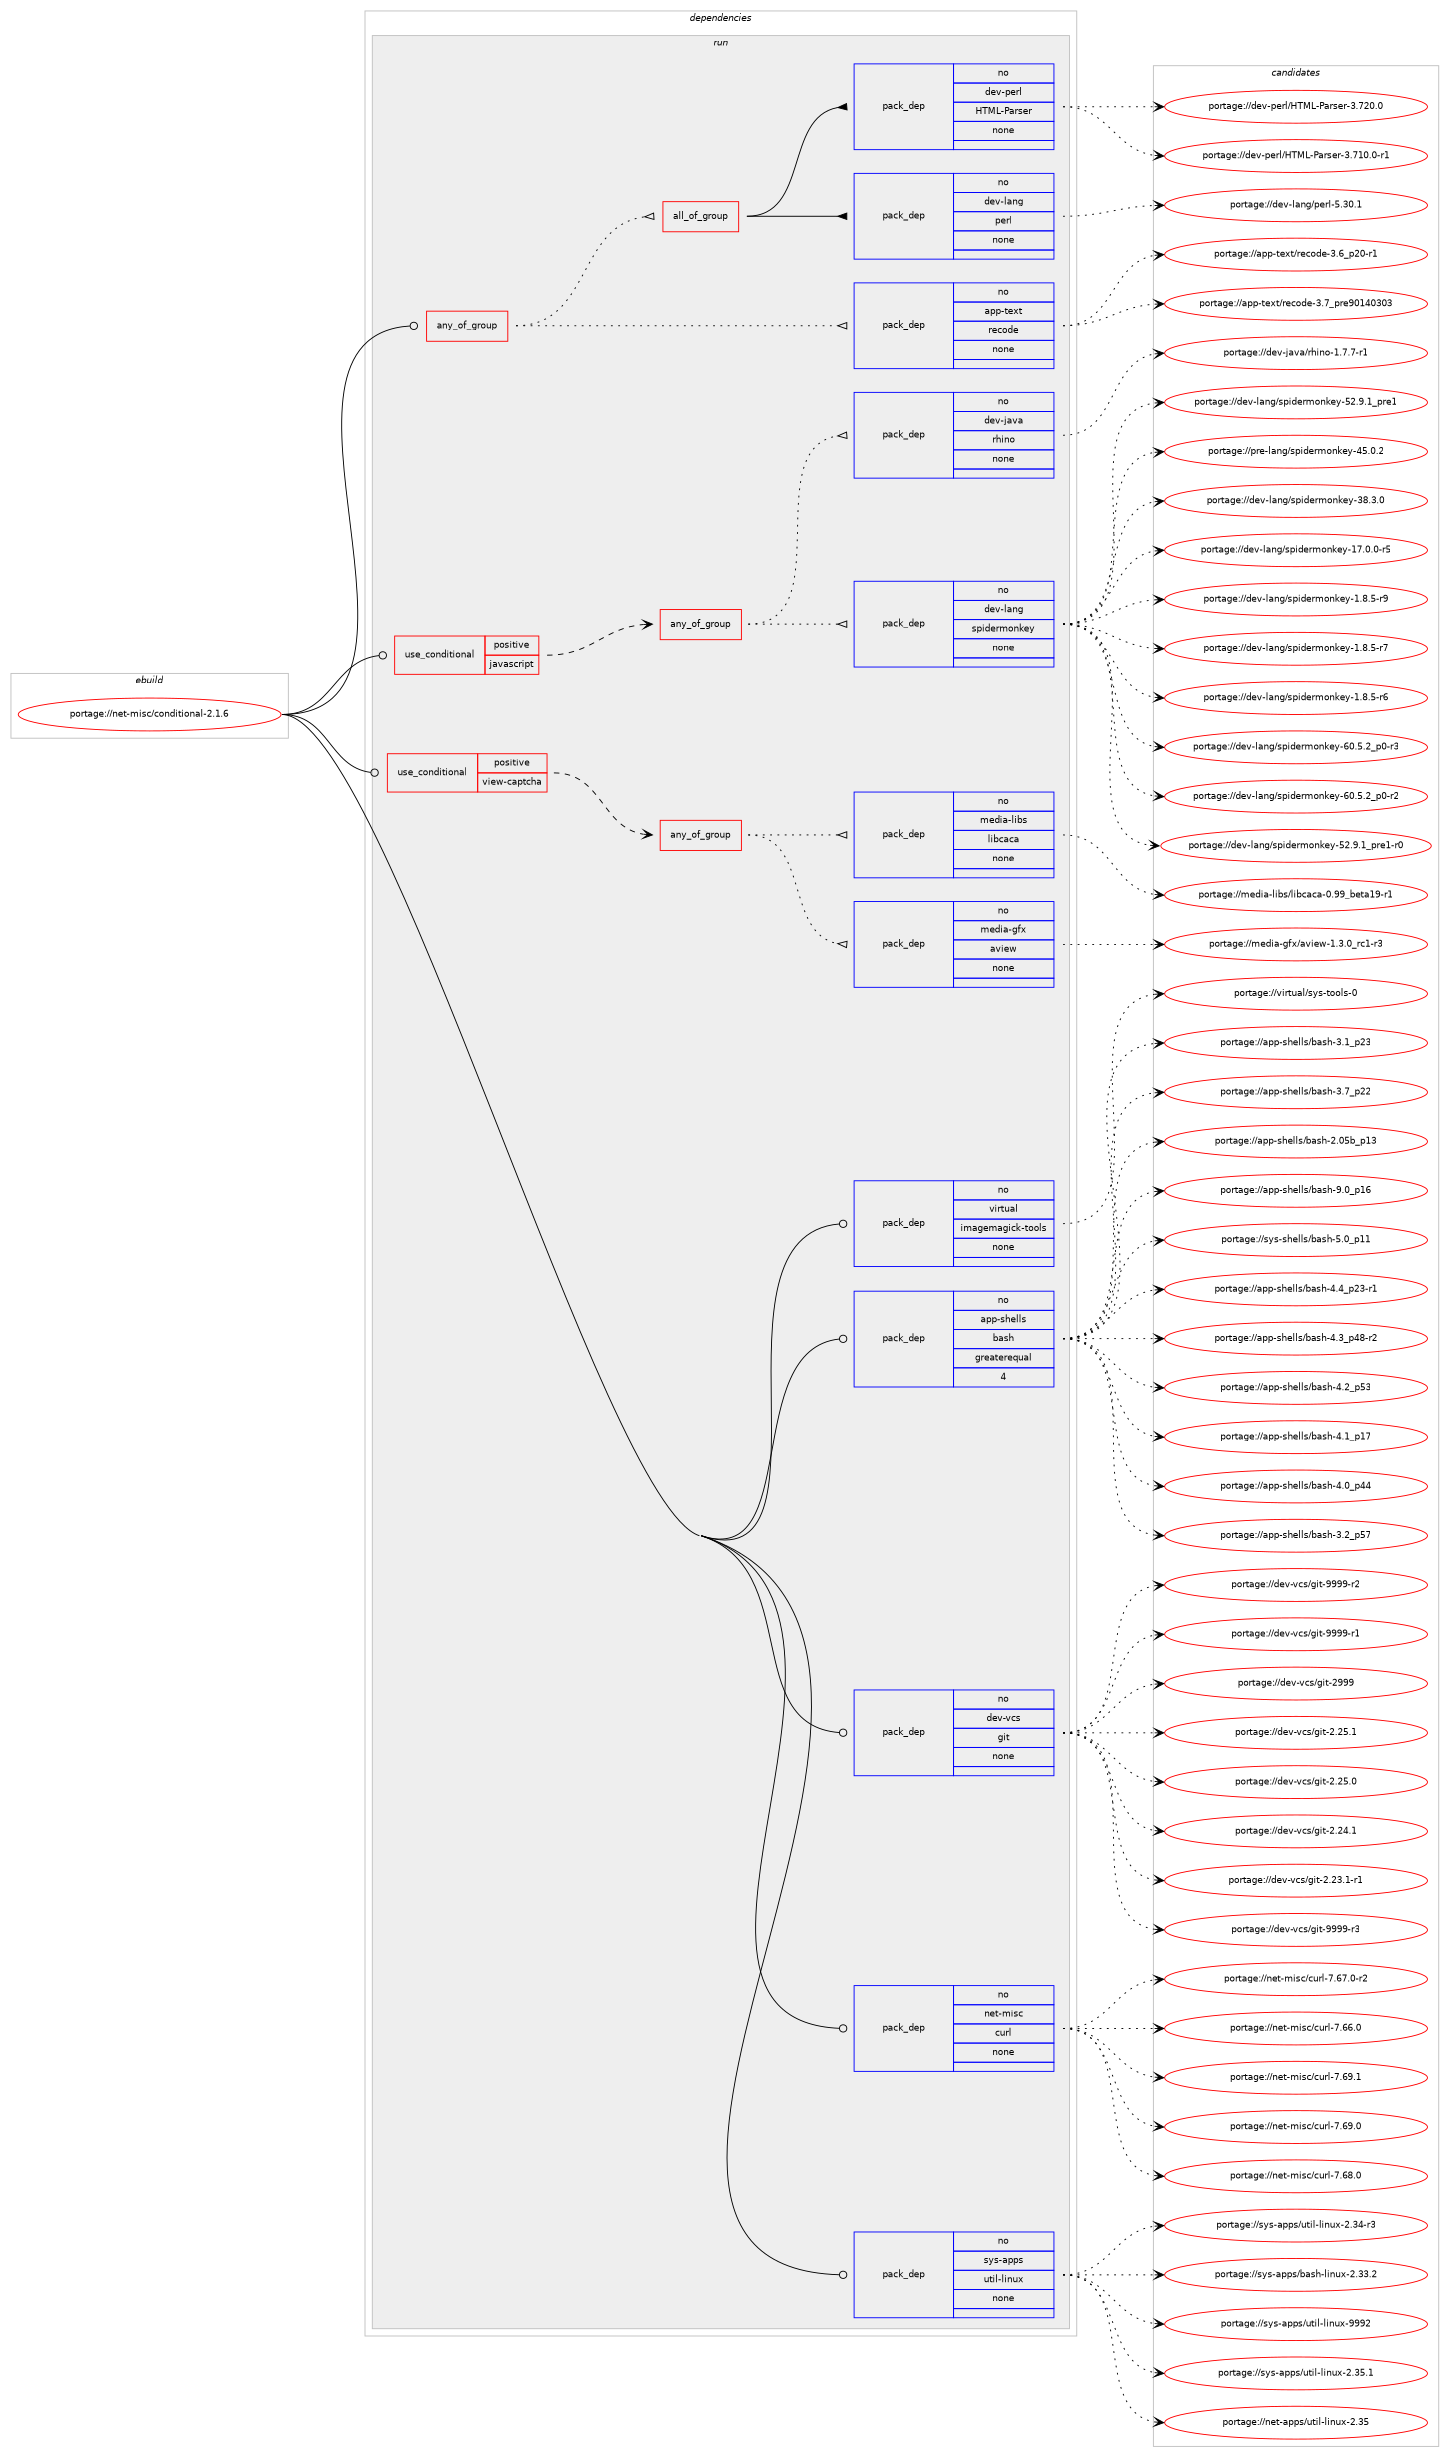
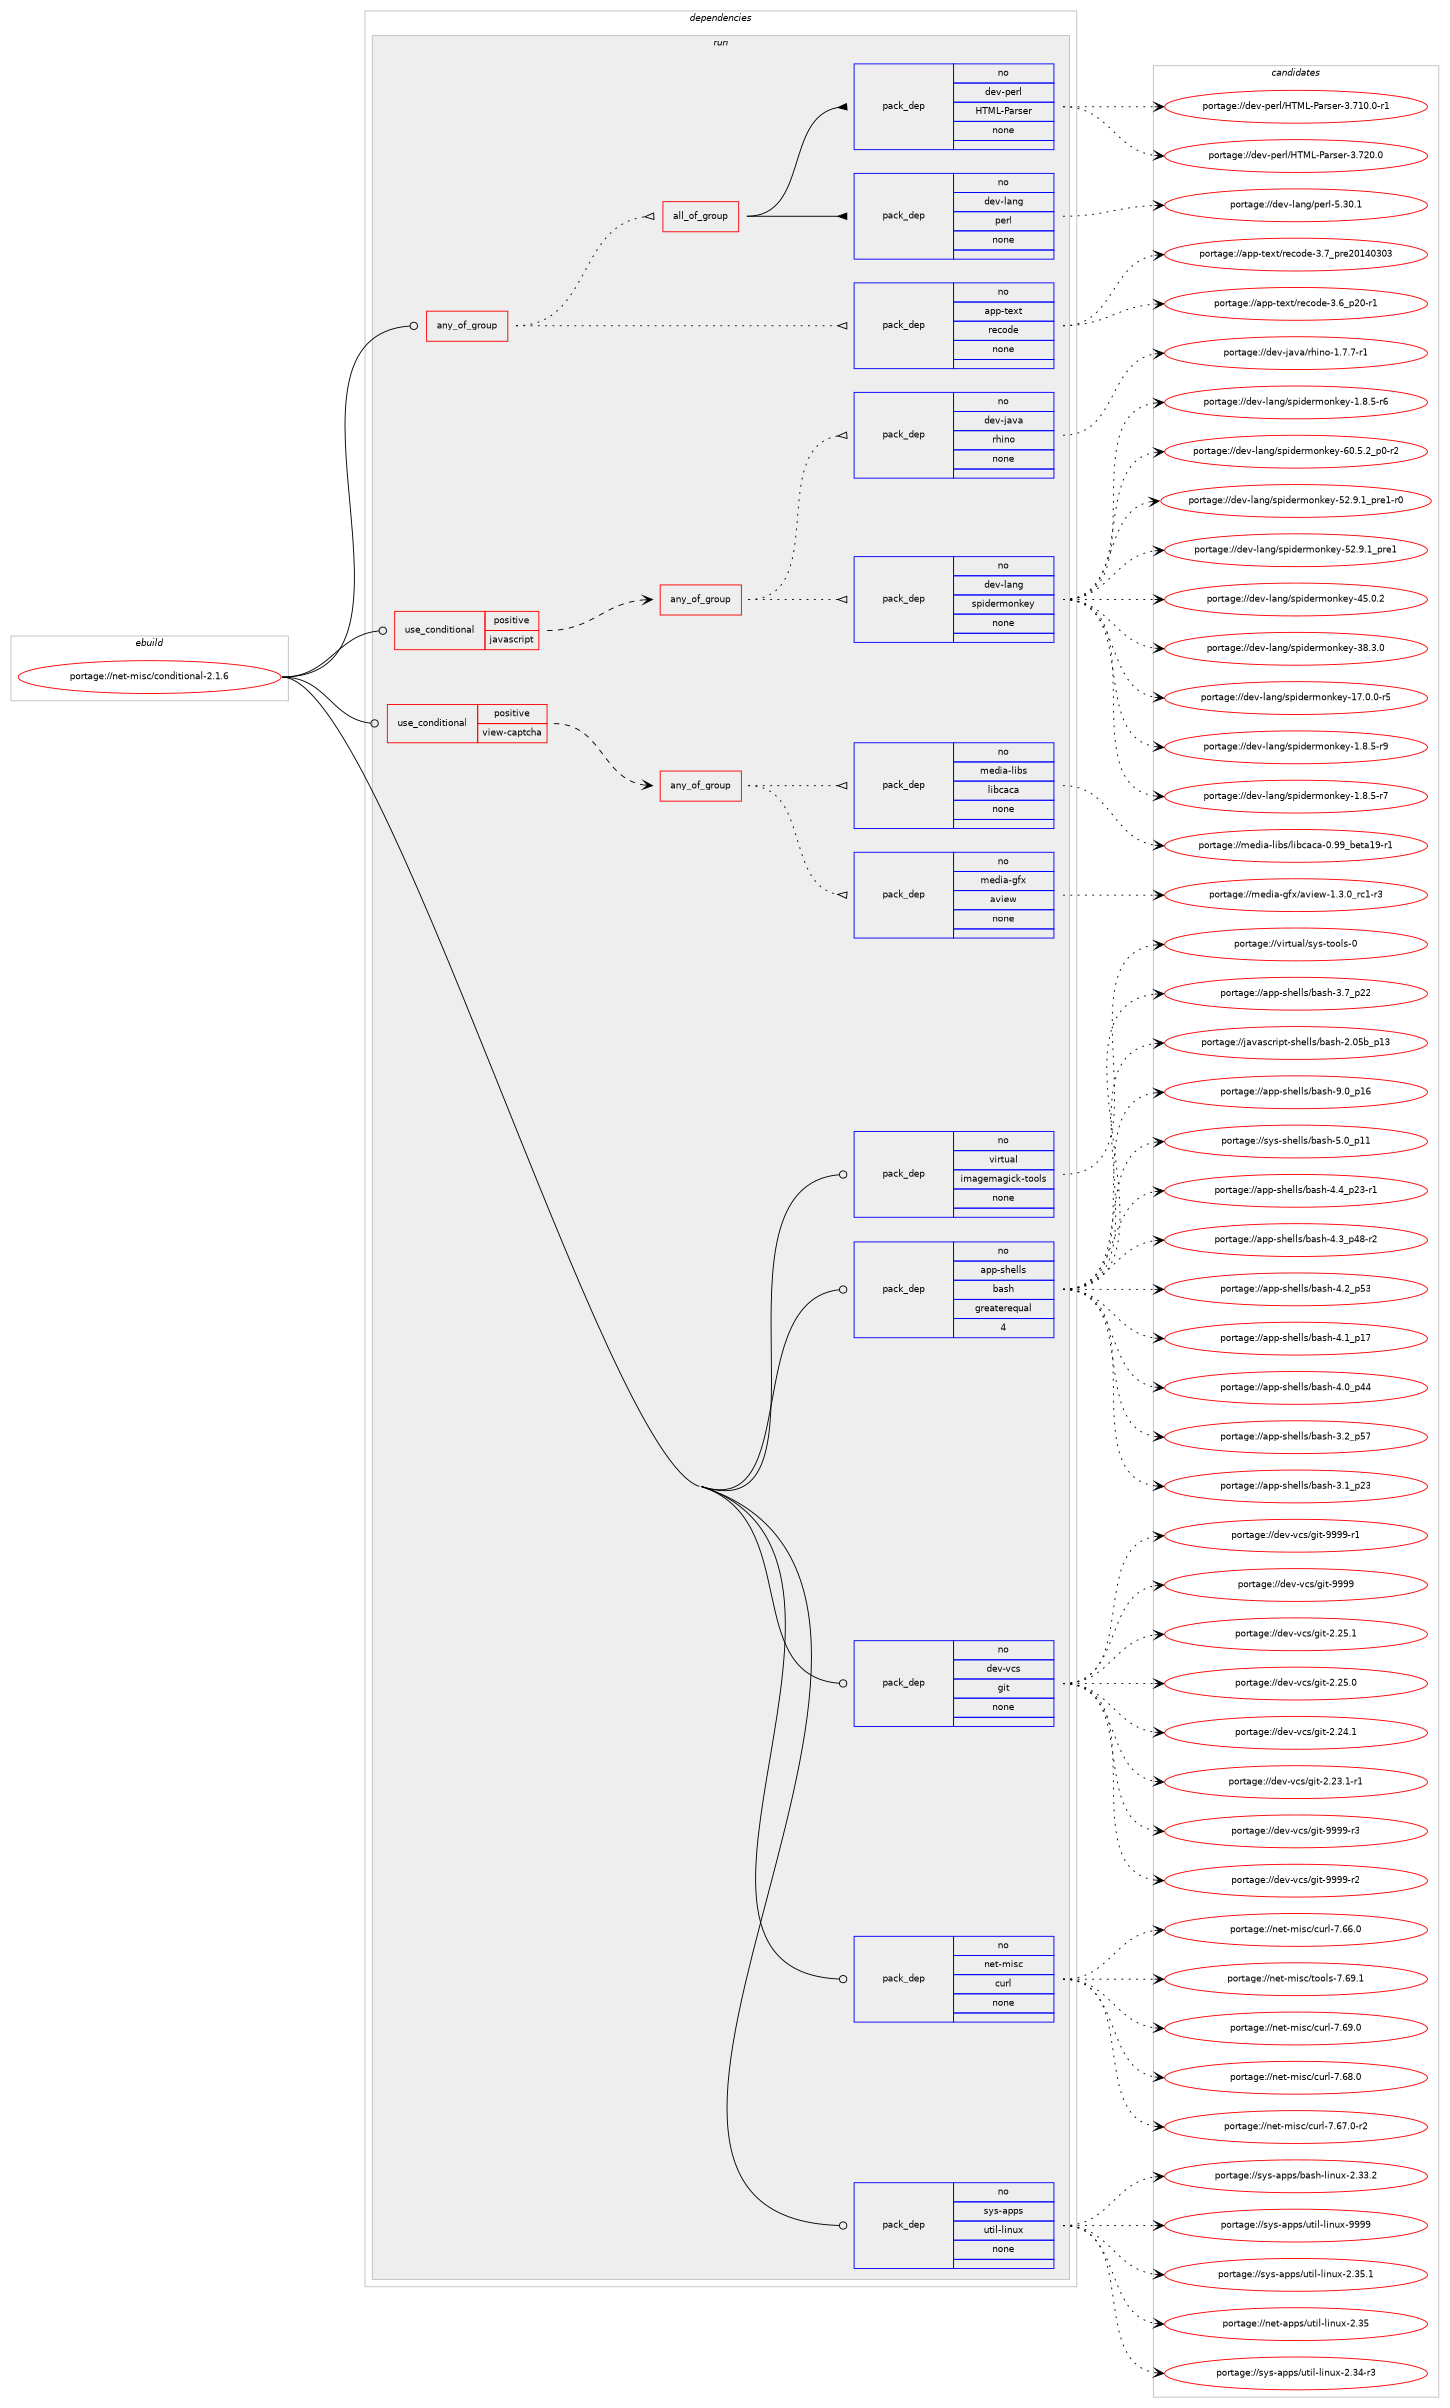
(1296, 304) -> (1296, 255)
(1296, 452) -> (1296, 600)
(1296, 747) -> none
(1296, 1142) -> (1296, 1043)
(1296, 1684) -> (1296, 1585)
(1296, 2078) -> (1296, 1979)
(1296, 2324) -> (1296, 2226)
